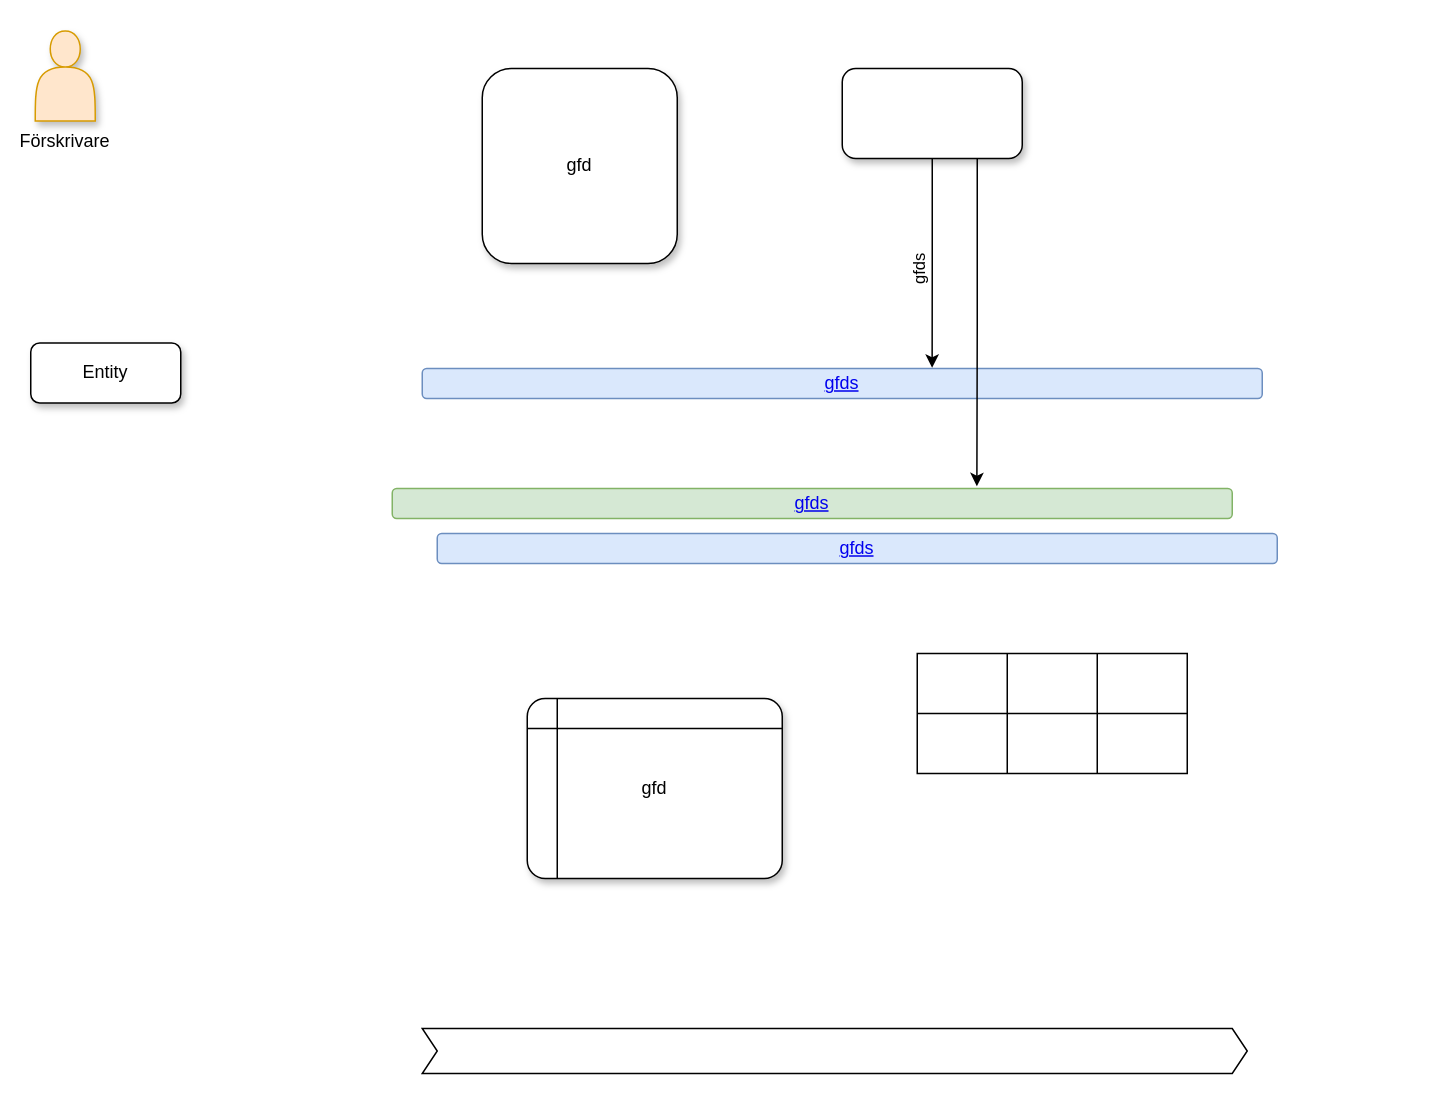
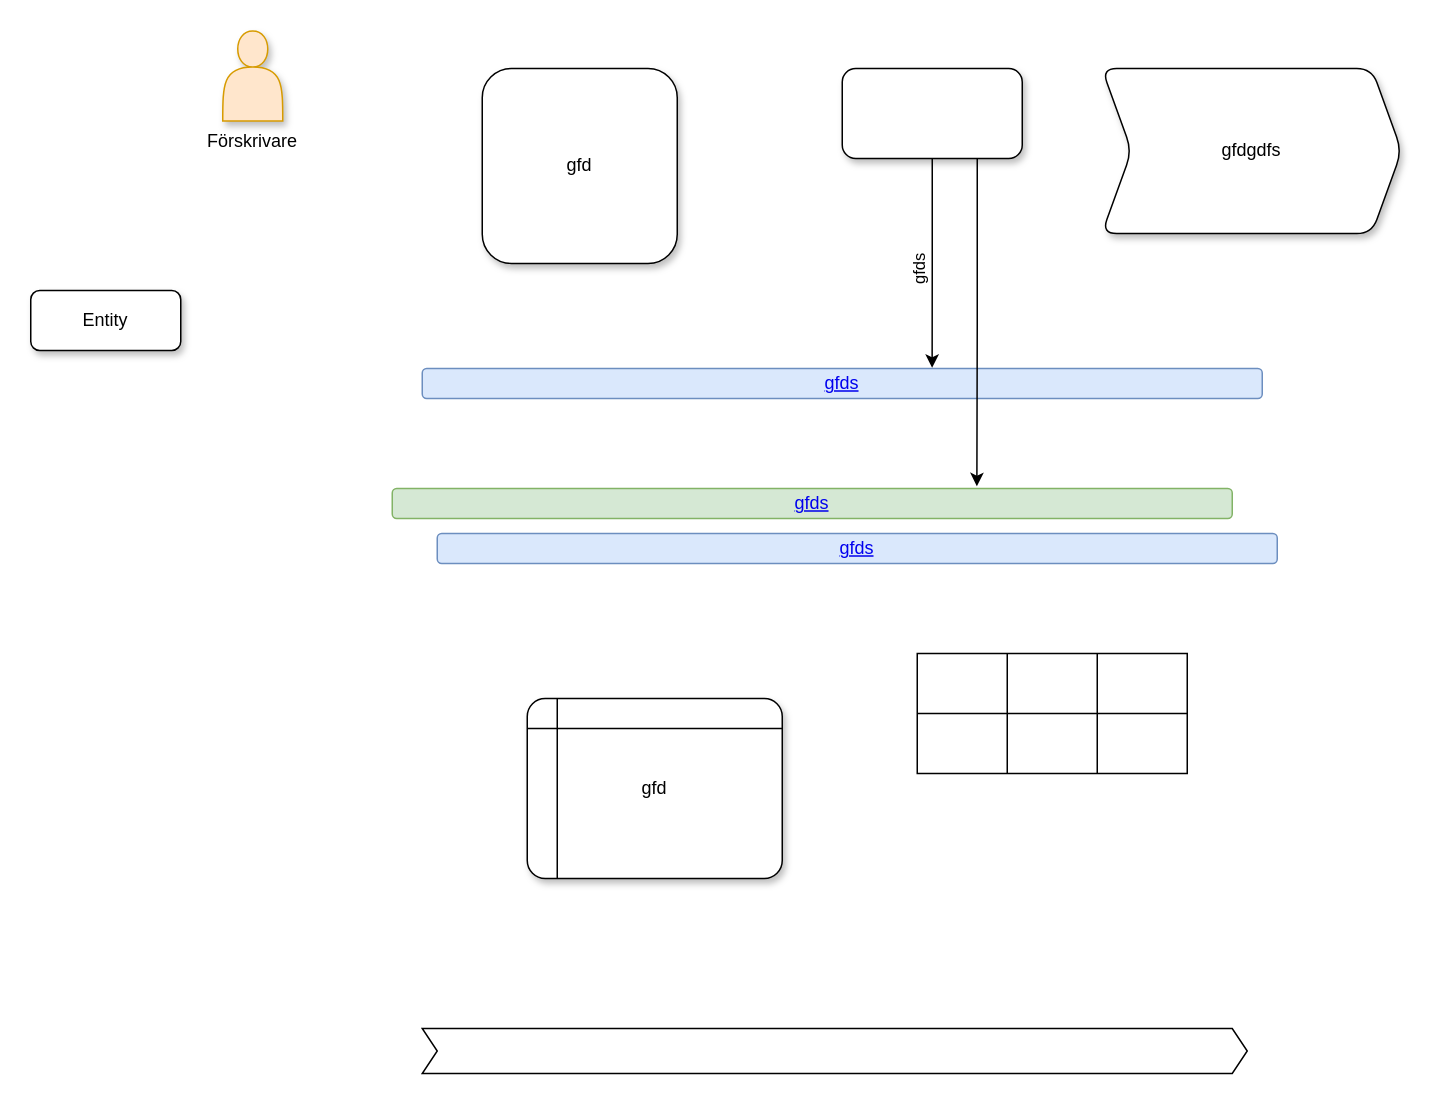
(65, 76) -> (253, 76)
none -> (1252, 151)
(106, 373) -> (106, 320)
